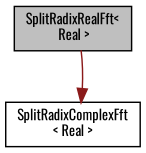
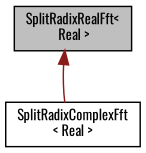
(83, 69) -> (63, 84)
